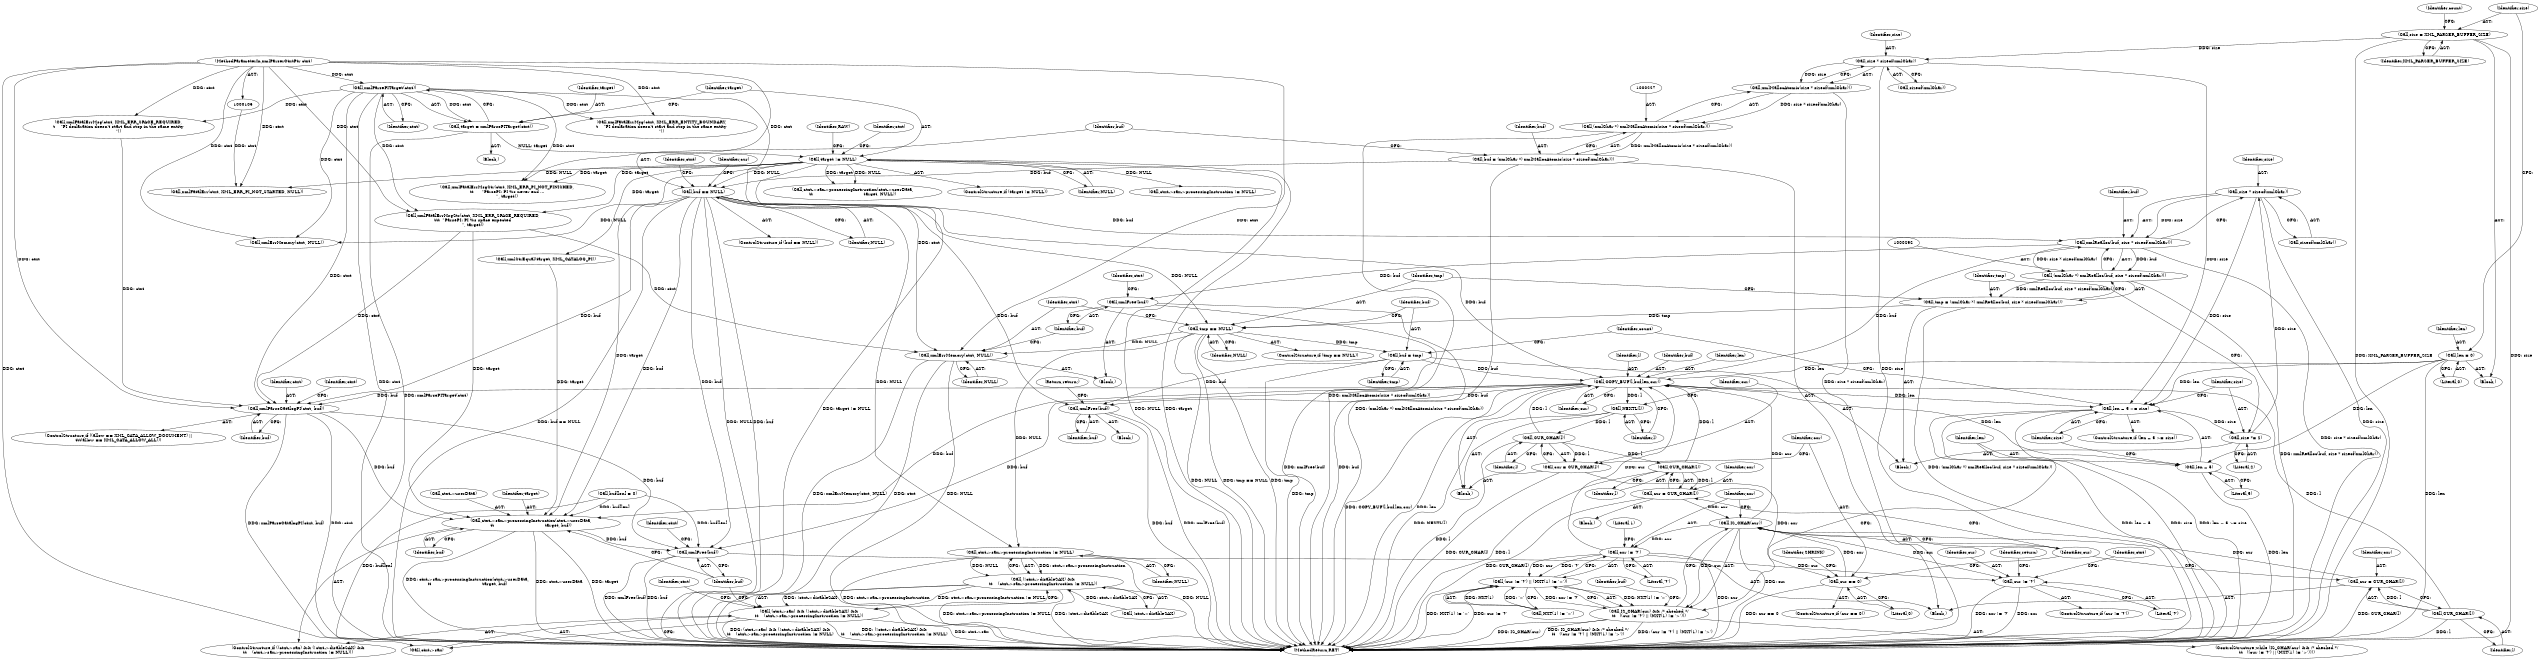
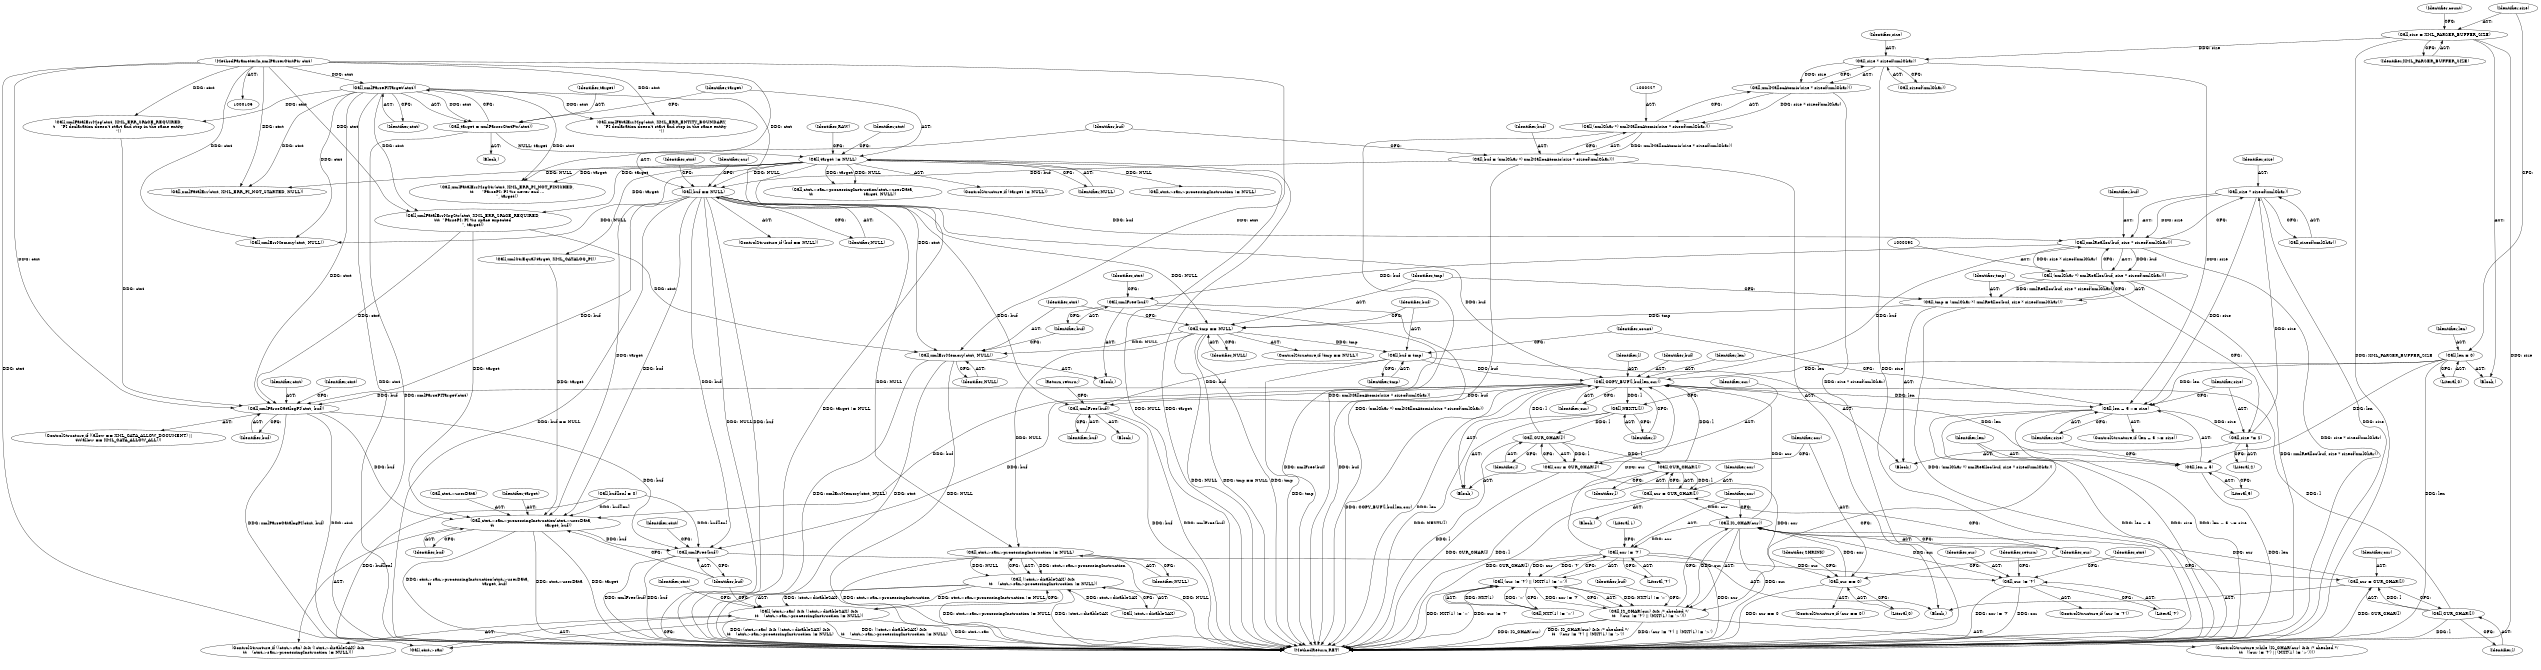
(491, 127) -> (491, 127)
(234, 146) -> (292, 124)
